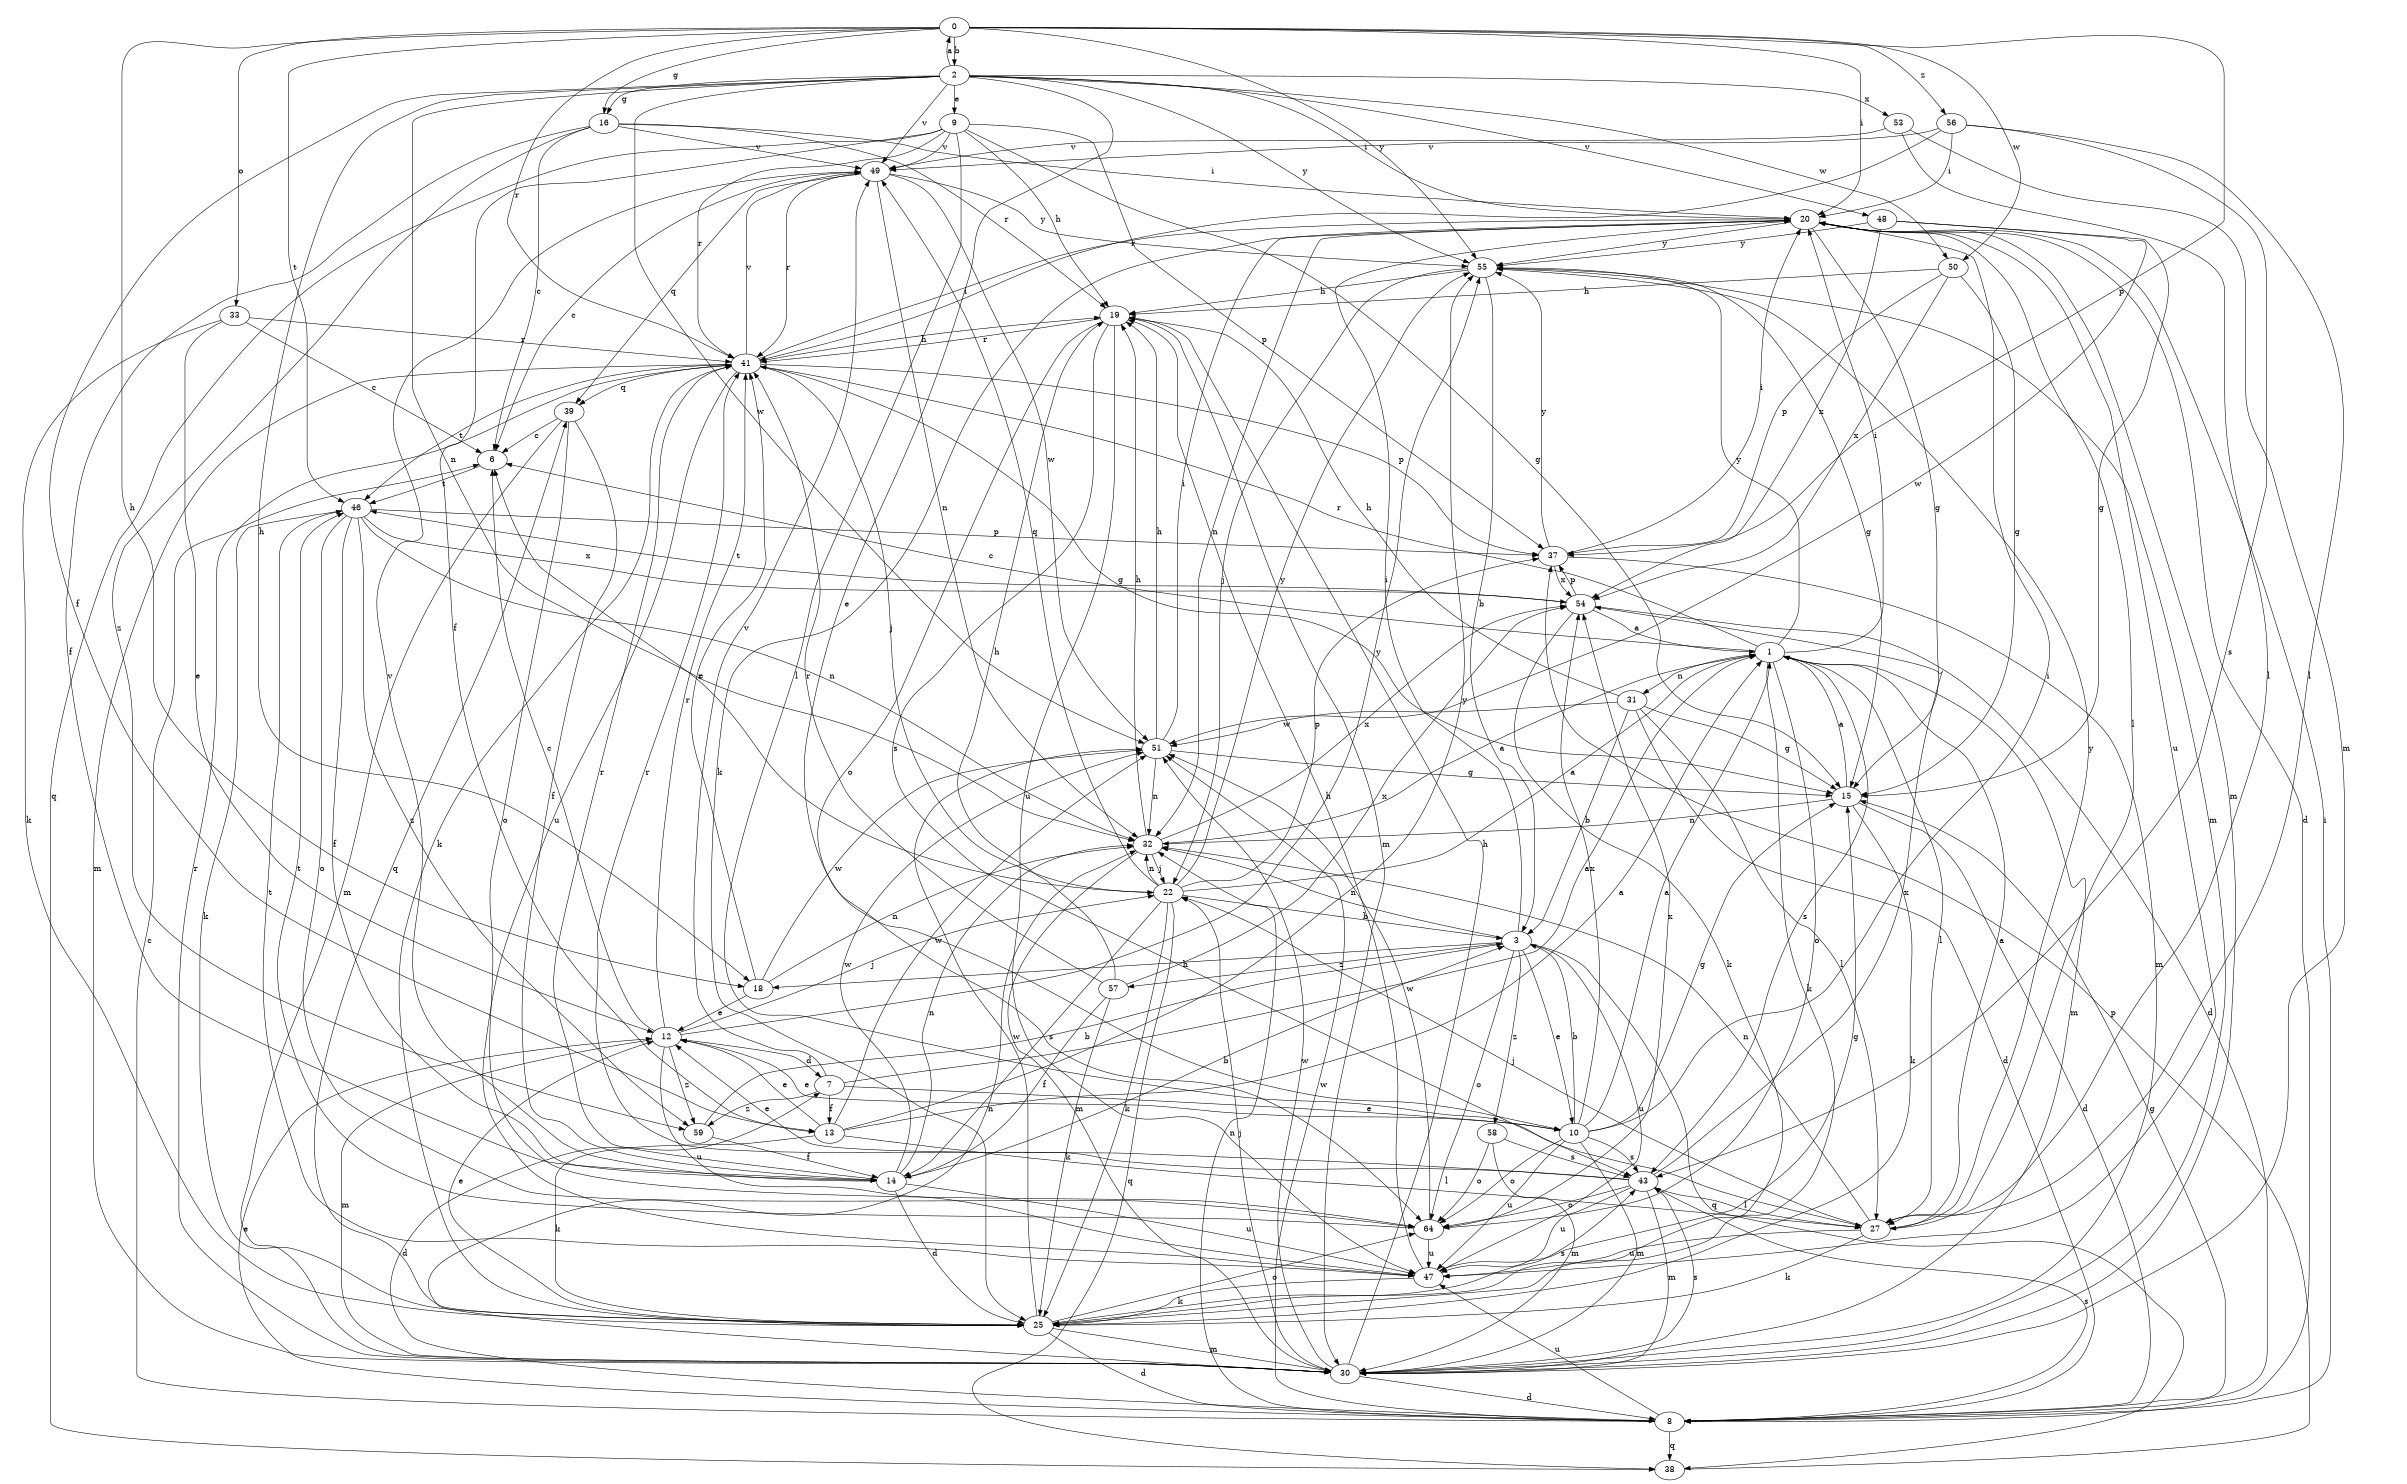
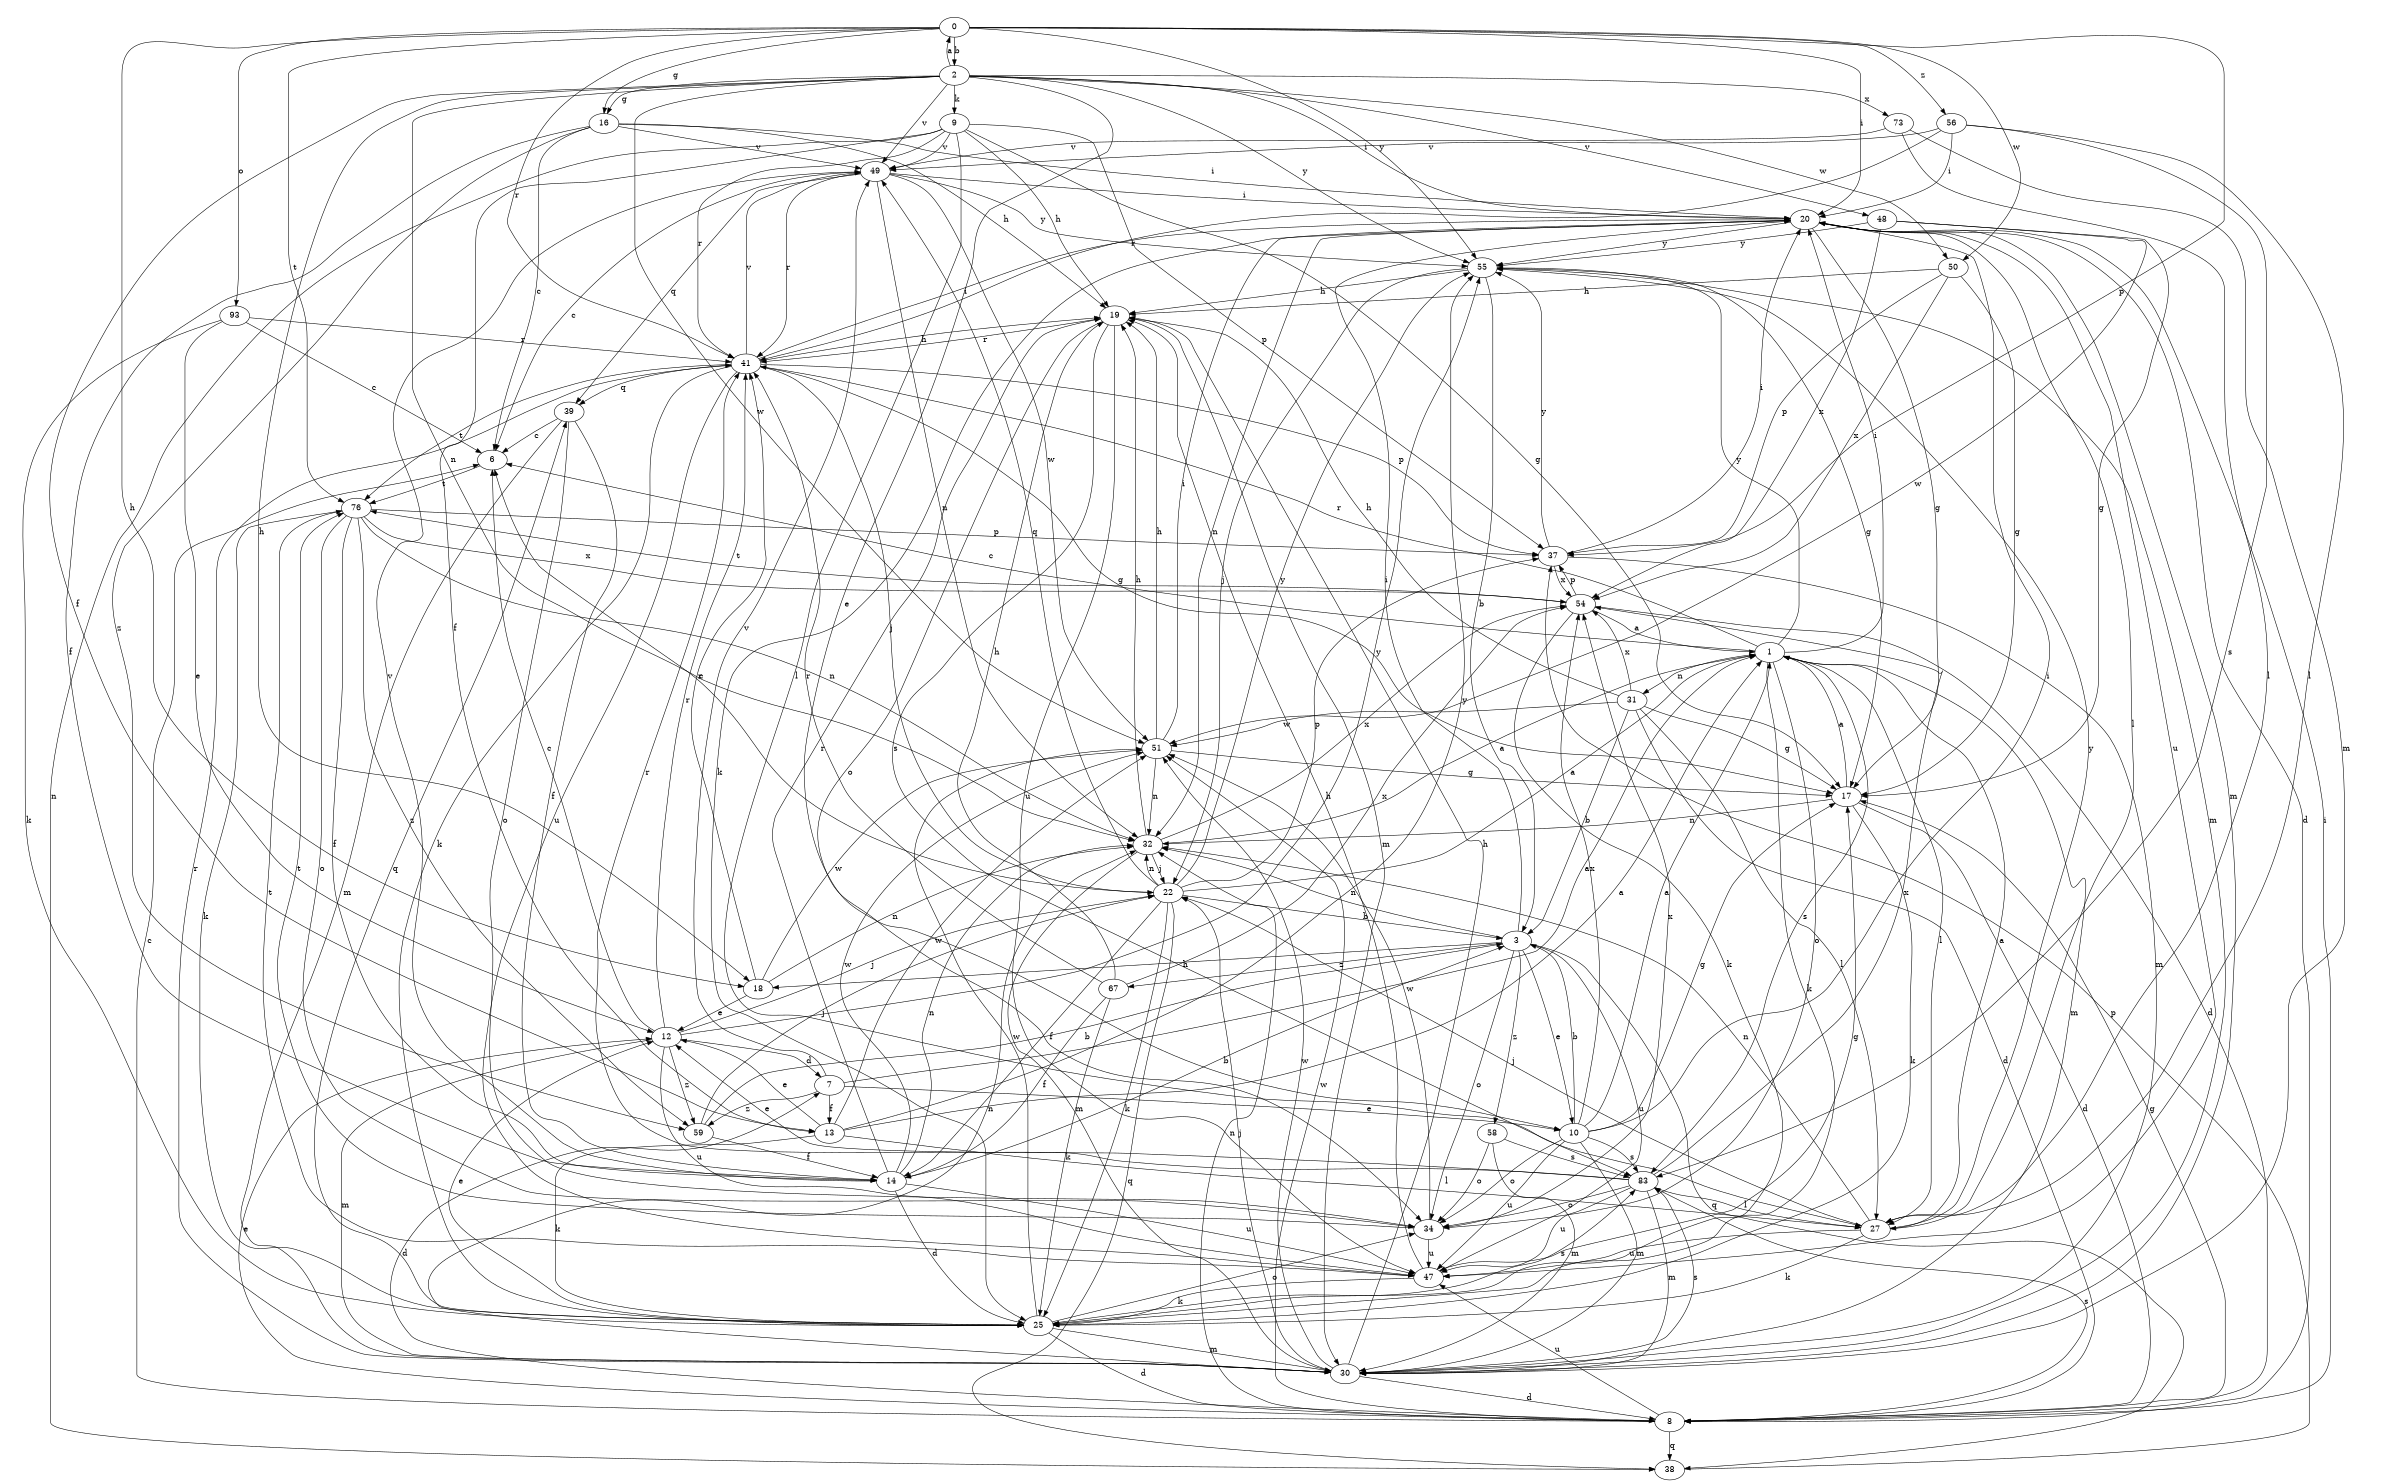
(957, 99) -> (957, 99)
(1899, 123) -> (1899, 123)
none -> (1315, 203)
(1006, 220) -> (1006, 220)
(235, 316) -> (235, 316)
(356, 508) -> (356, 508)
none -> (1621, 649)
(54, 797) -> (54, 797)
(1847, 797) -> (1847, 797)
(573, 879) -> (834, 716)
none -> (901, 971)
(1114, 989) -> (1114, 989)
(1051, 1037) -> (1051, 1037)
(1093, 1104) -> none
(1643, 1181) -> (1643, 1181)
(98, 1197) -> none
(1429, 1230) -> (1429, 1230)
